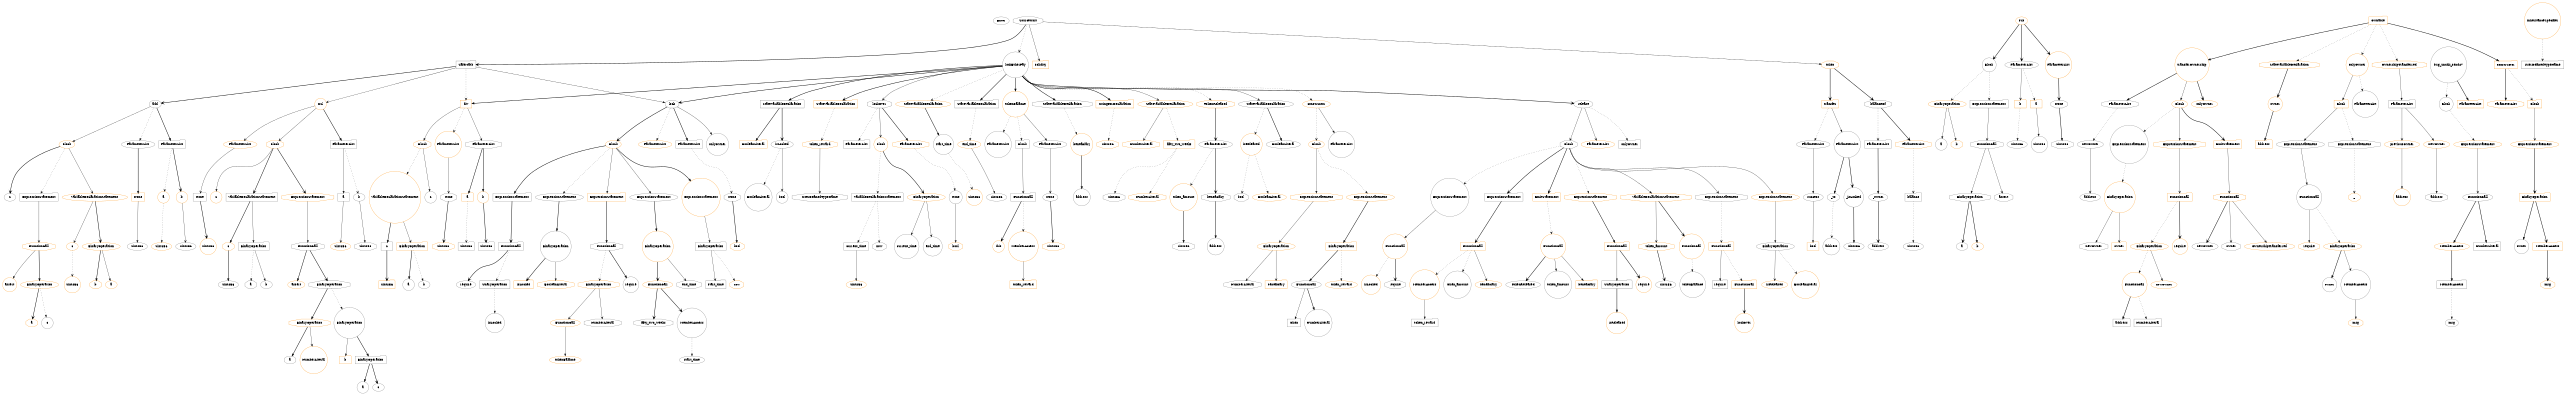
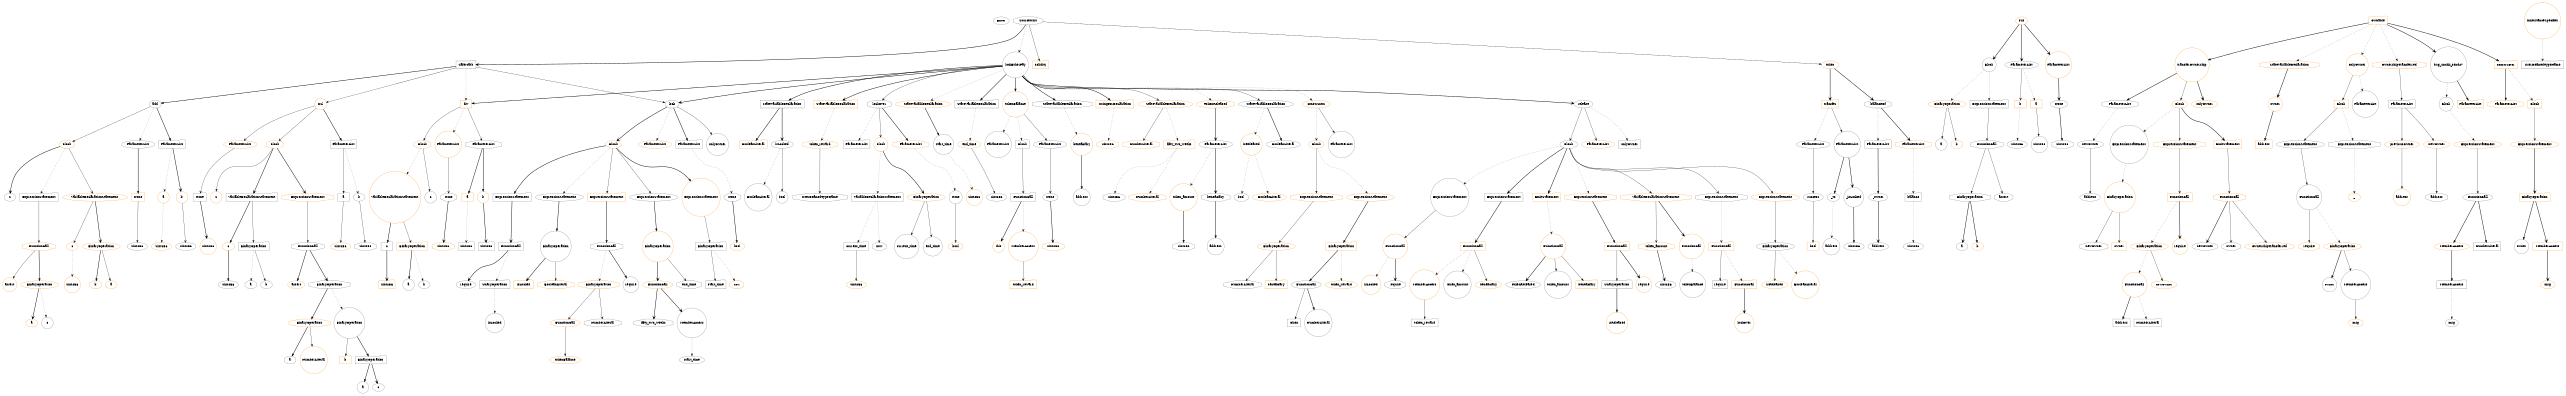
none -> (2411, 36)
(310, 85) -> (310, 85)
